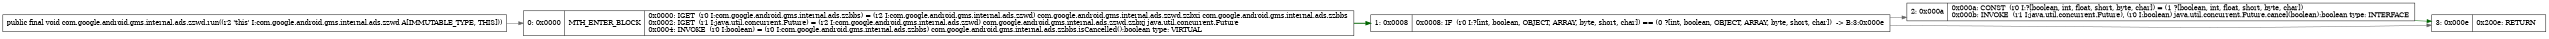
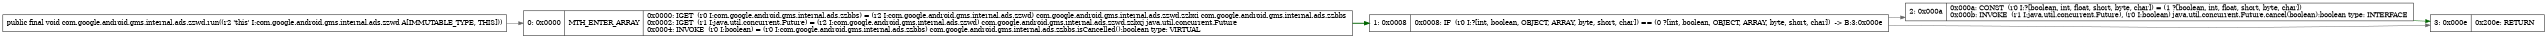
(605, 23) -> (604, 23)
